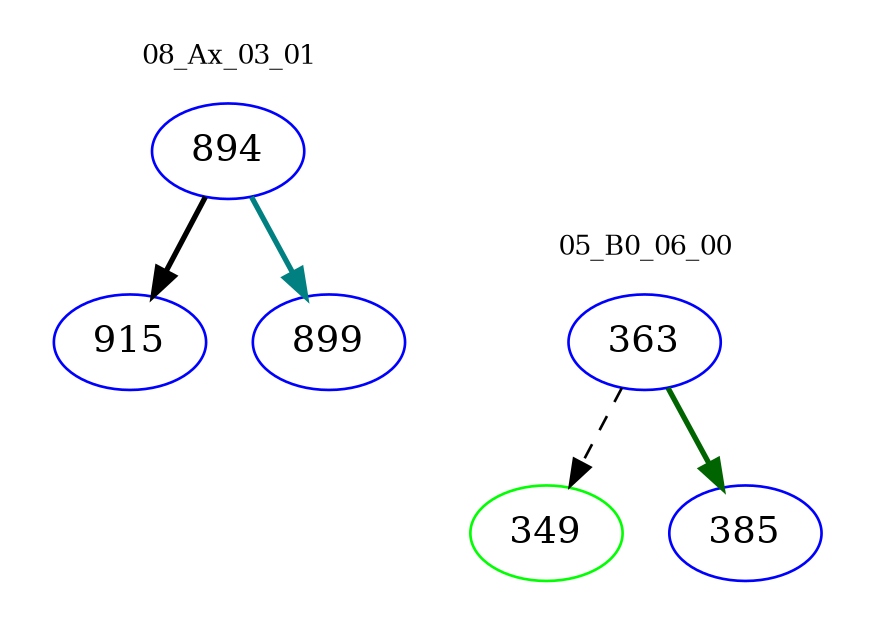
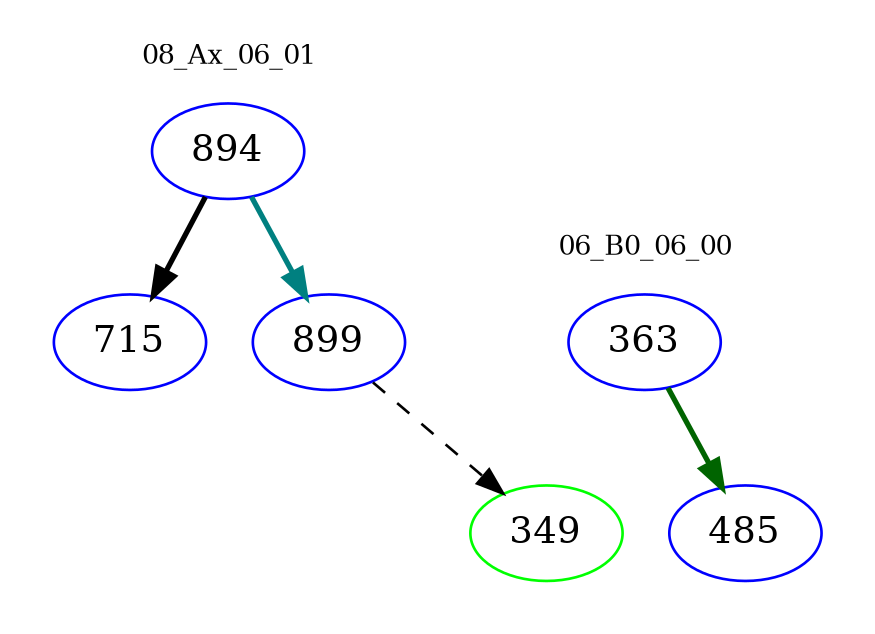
(229, 57) -> (229, 57)
(646, 248) -> (646, 248)
(130, 342) -> (130, 342)
(602, 425) -> (428, 429)
(745, 533) -> (745, 533)
